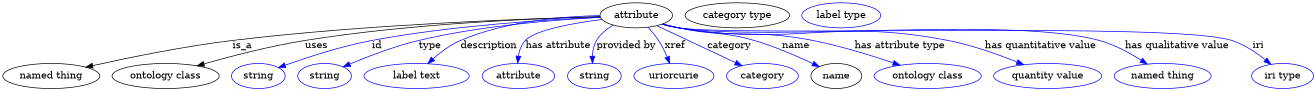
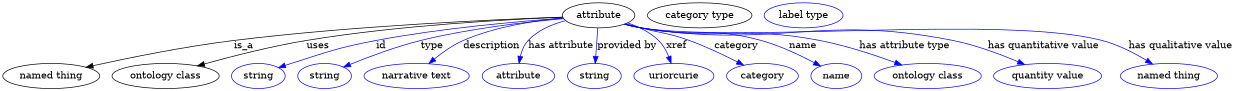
(417, 76) -> (417, 76)
(836, 76) -> (836, 76)
(1283, 76) -> none
